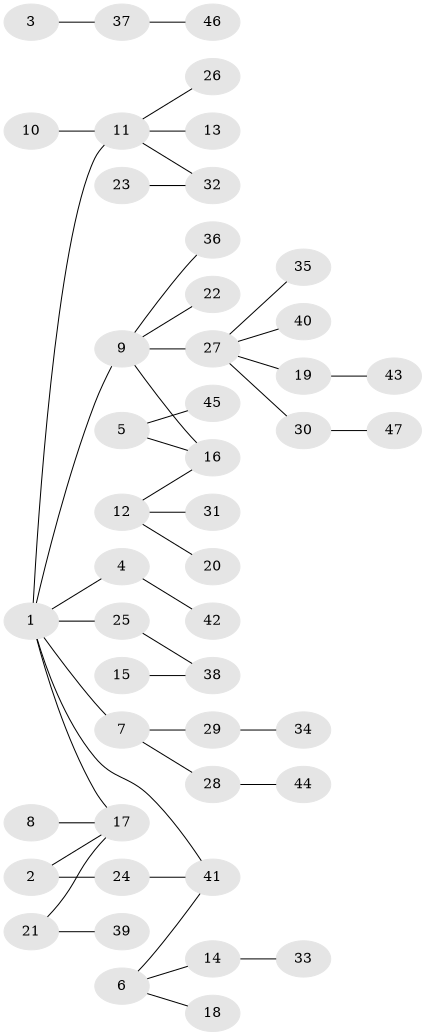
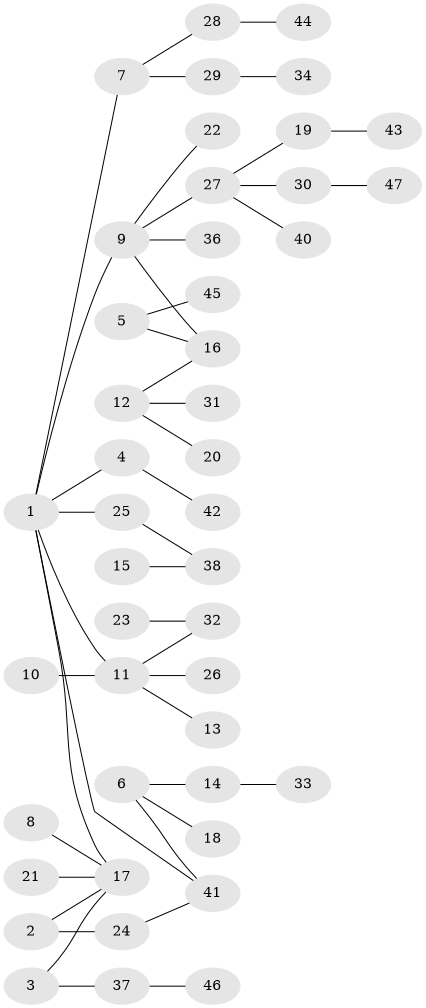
(304, 267) -> none
(122, 932) -> none
none -> (73, 938)
